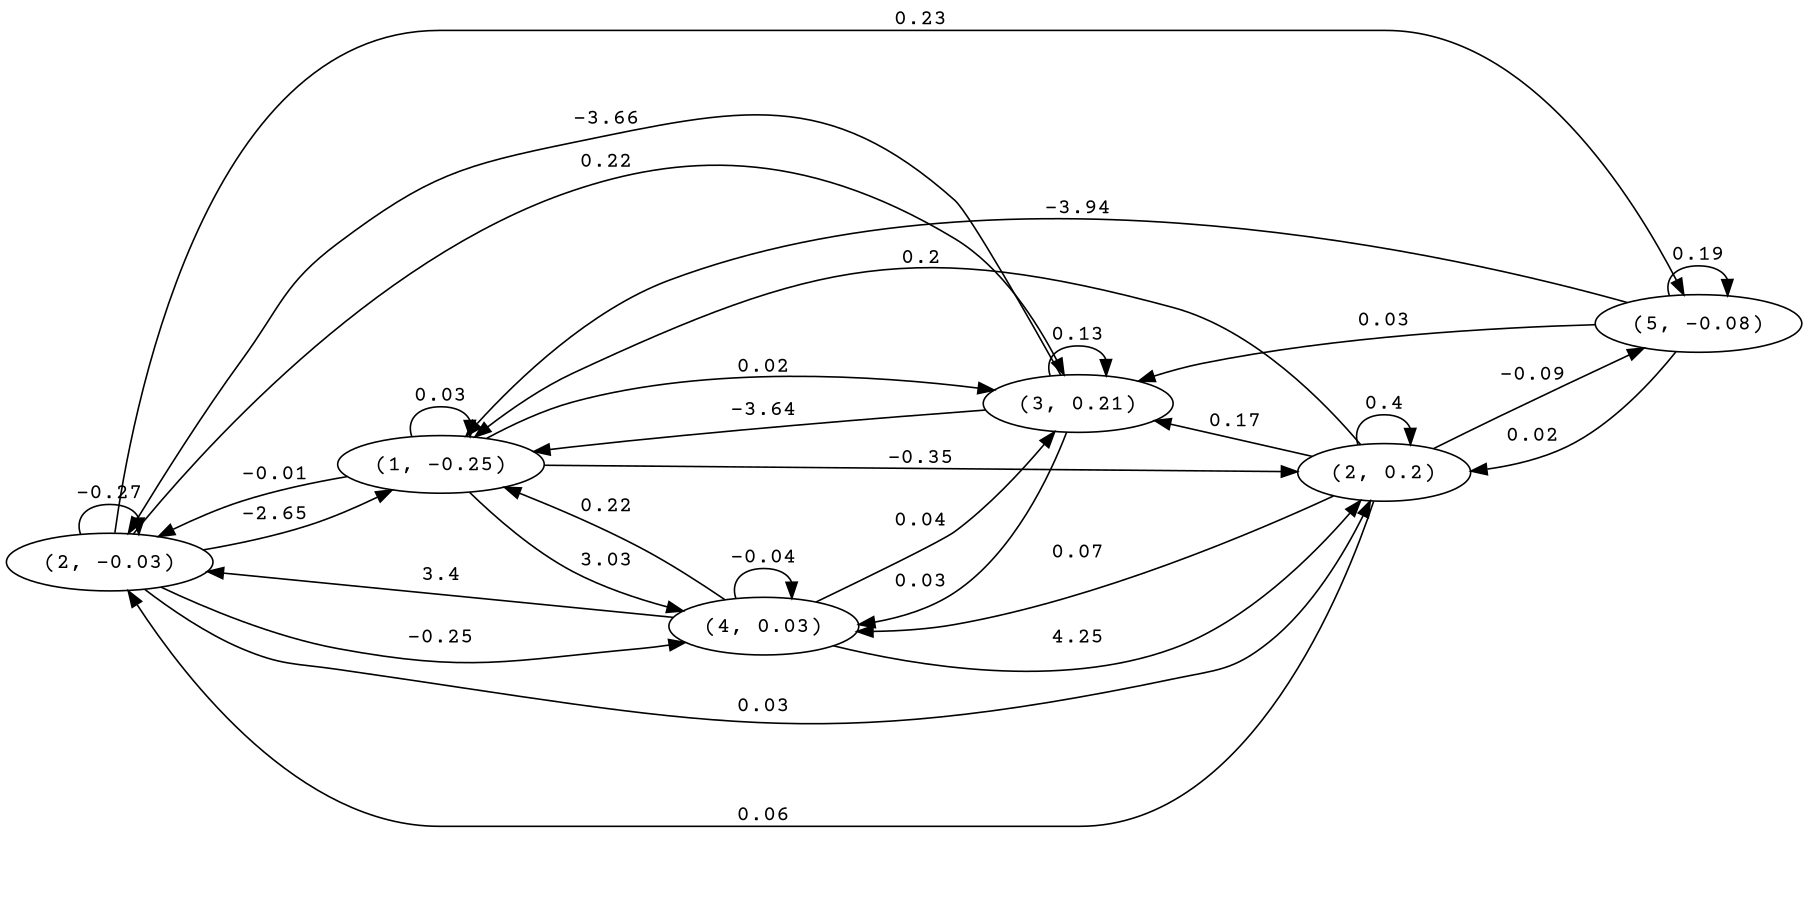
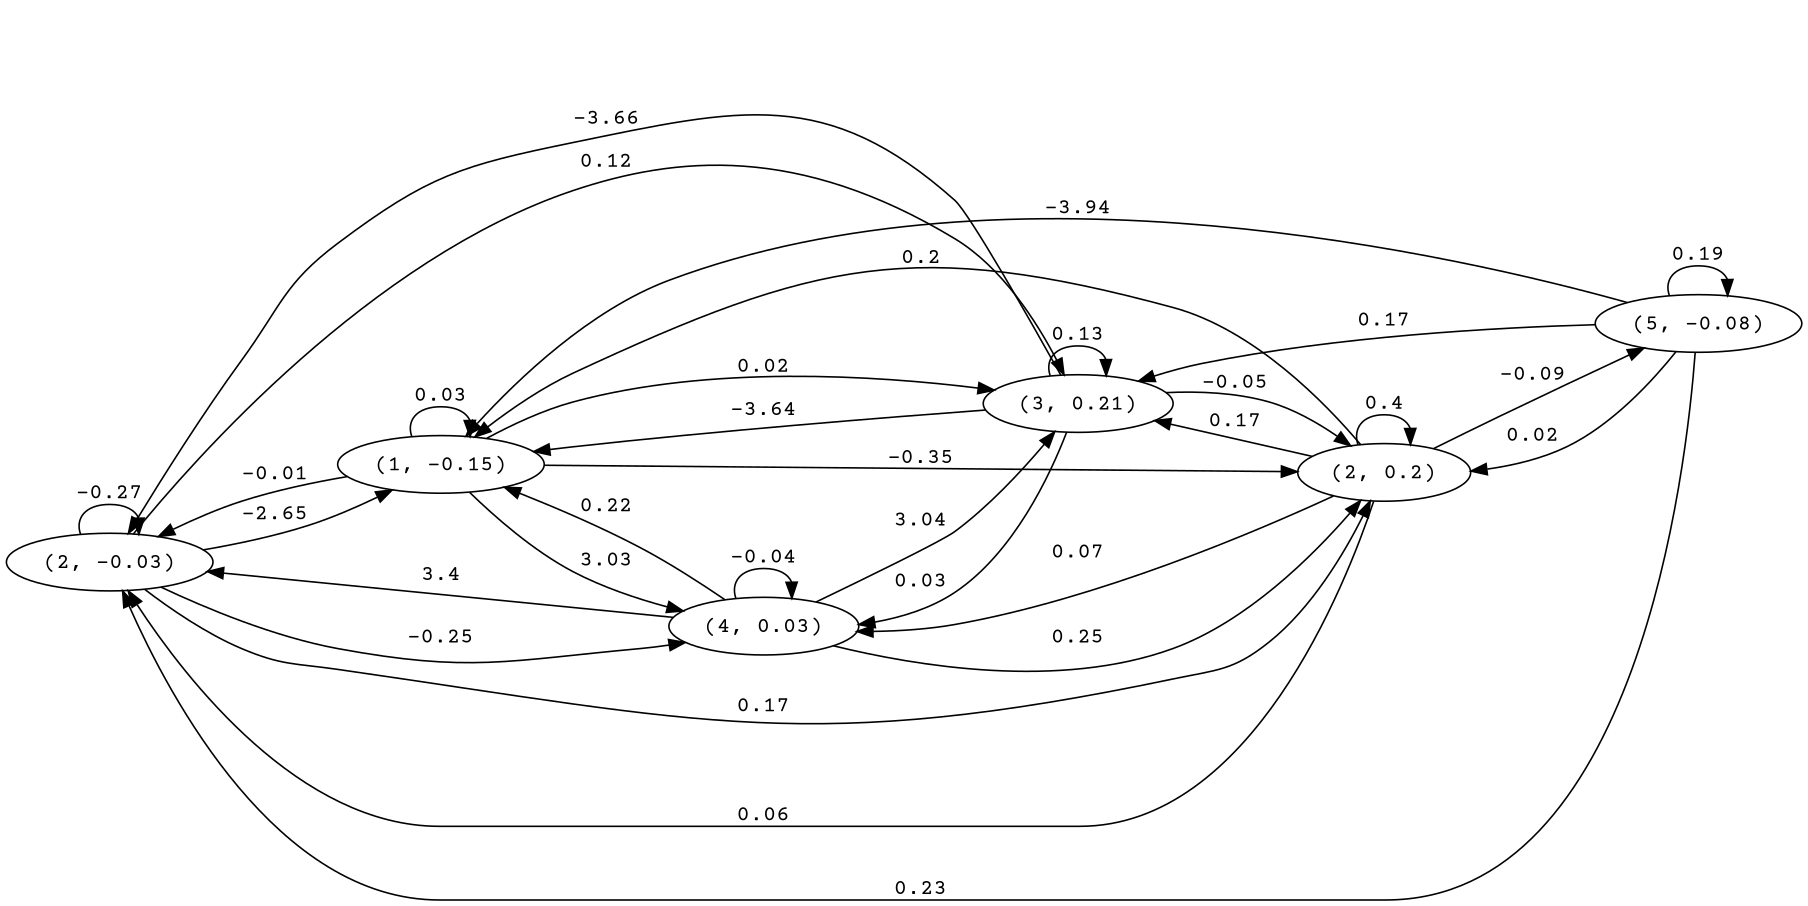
(790, 30) -> (1029, 900)
(607, 161) -> (607, 161)
(1384, 319) -> (1384, 319)
none -> (1256, 399)
(441, 464) -> (441, 464)
(921, 520) -> (921, 520)
(1078, 637) -> (1078, 637)
(764, 705) -> (764, 705)
